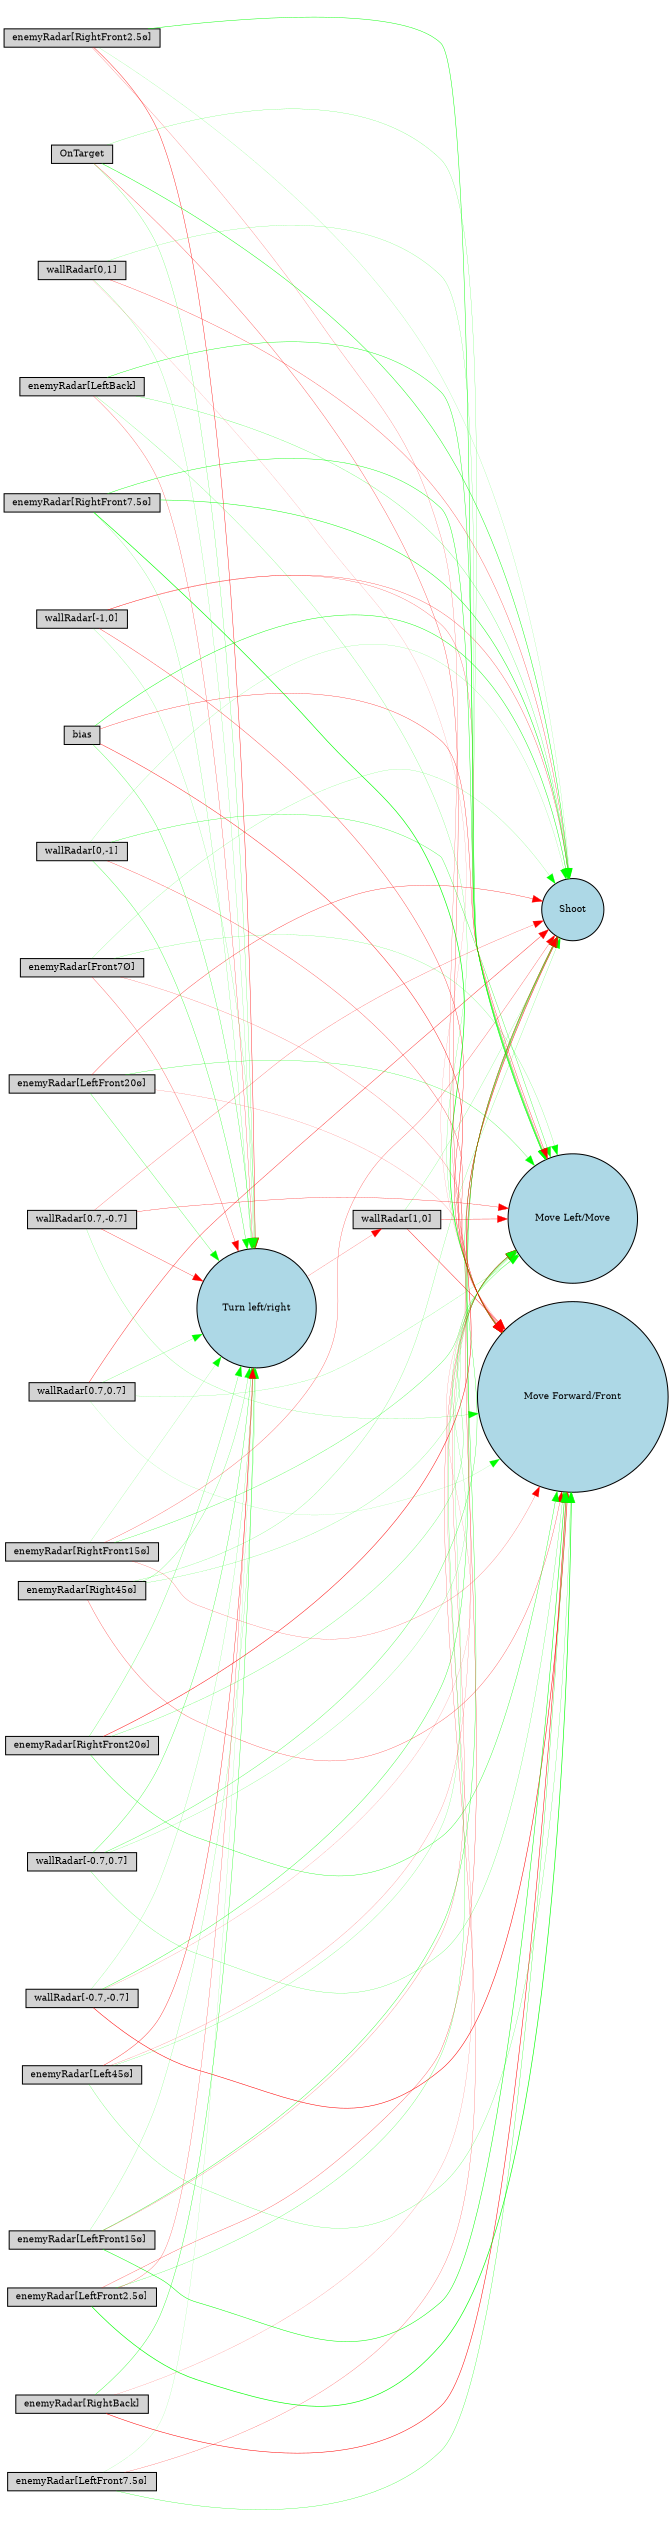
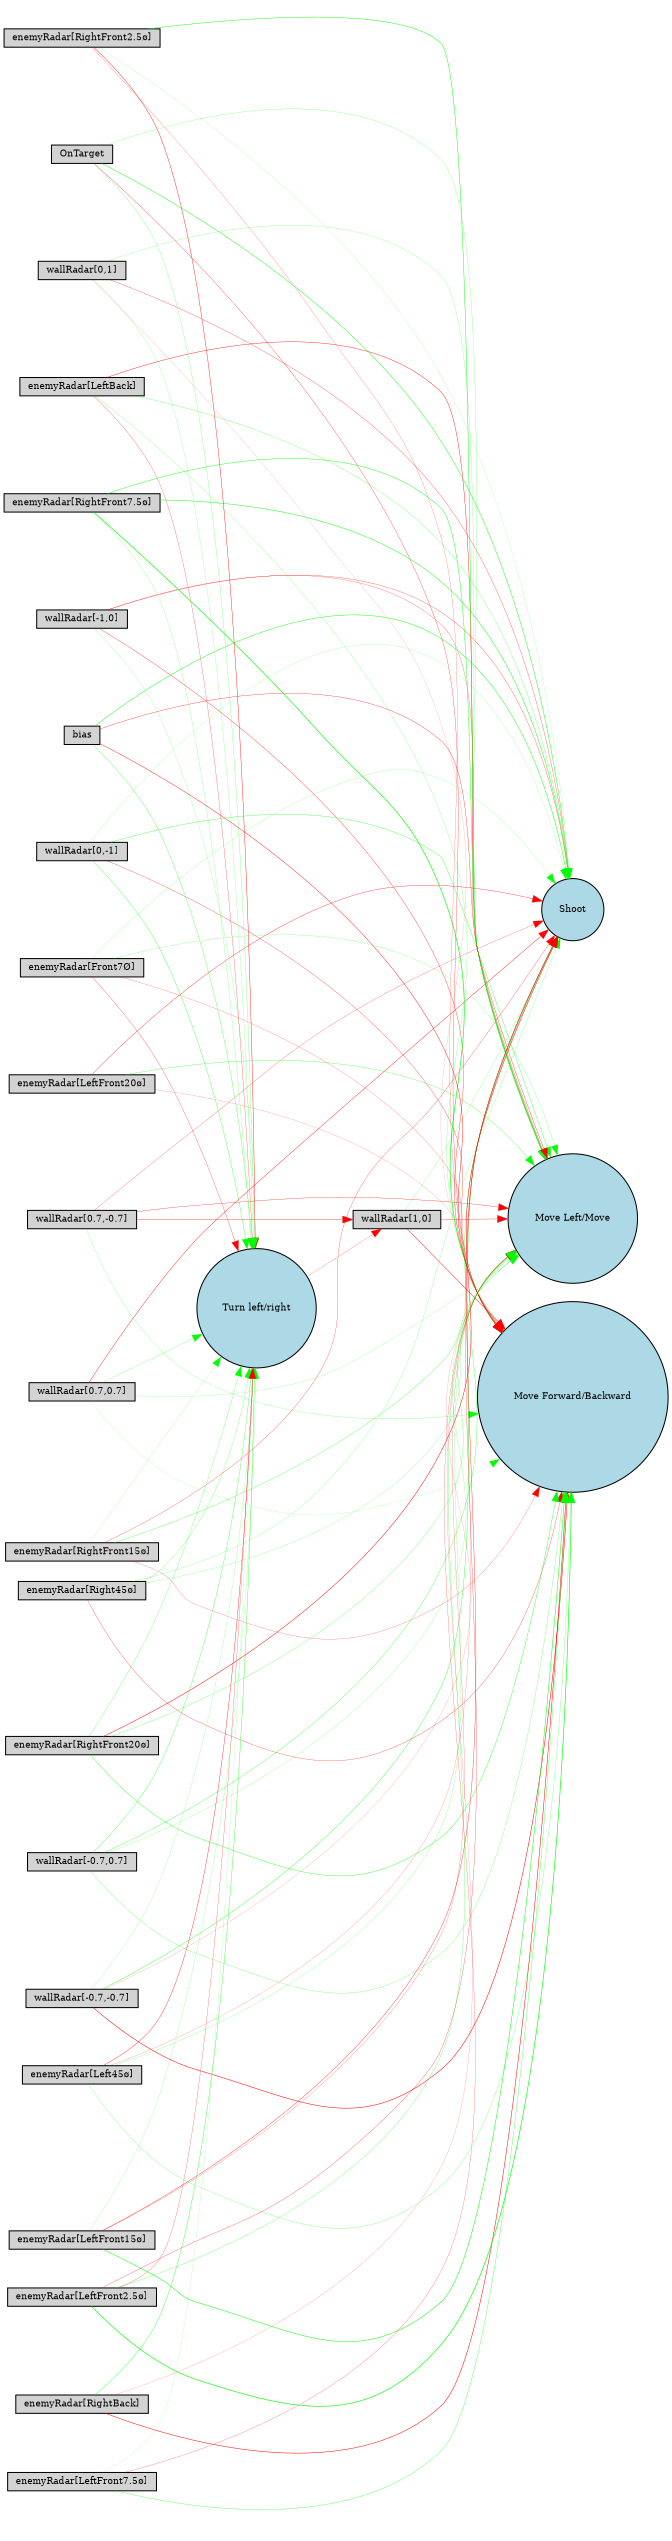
(460, 460) -> (460, 460)
(152, 1173) -> none
(148, 1253) -> (235, 1219)
(573, 1397) -> (573, 1397)
(476, 1662) -> (476, 1662)
